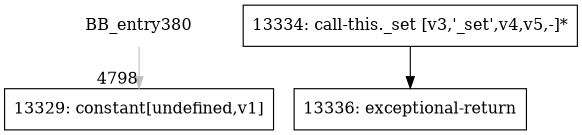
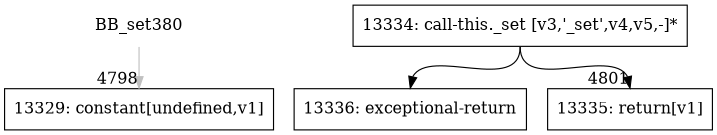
(139, 26) -> (139, 26)
none -> (630, 109)
